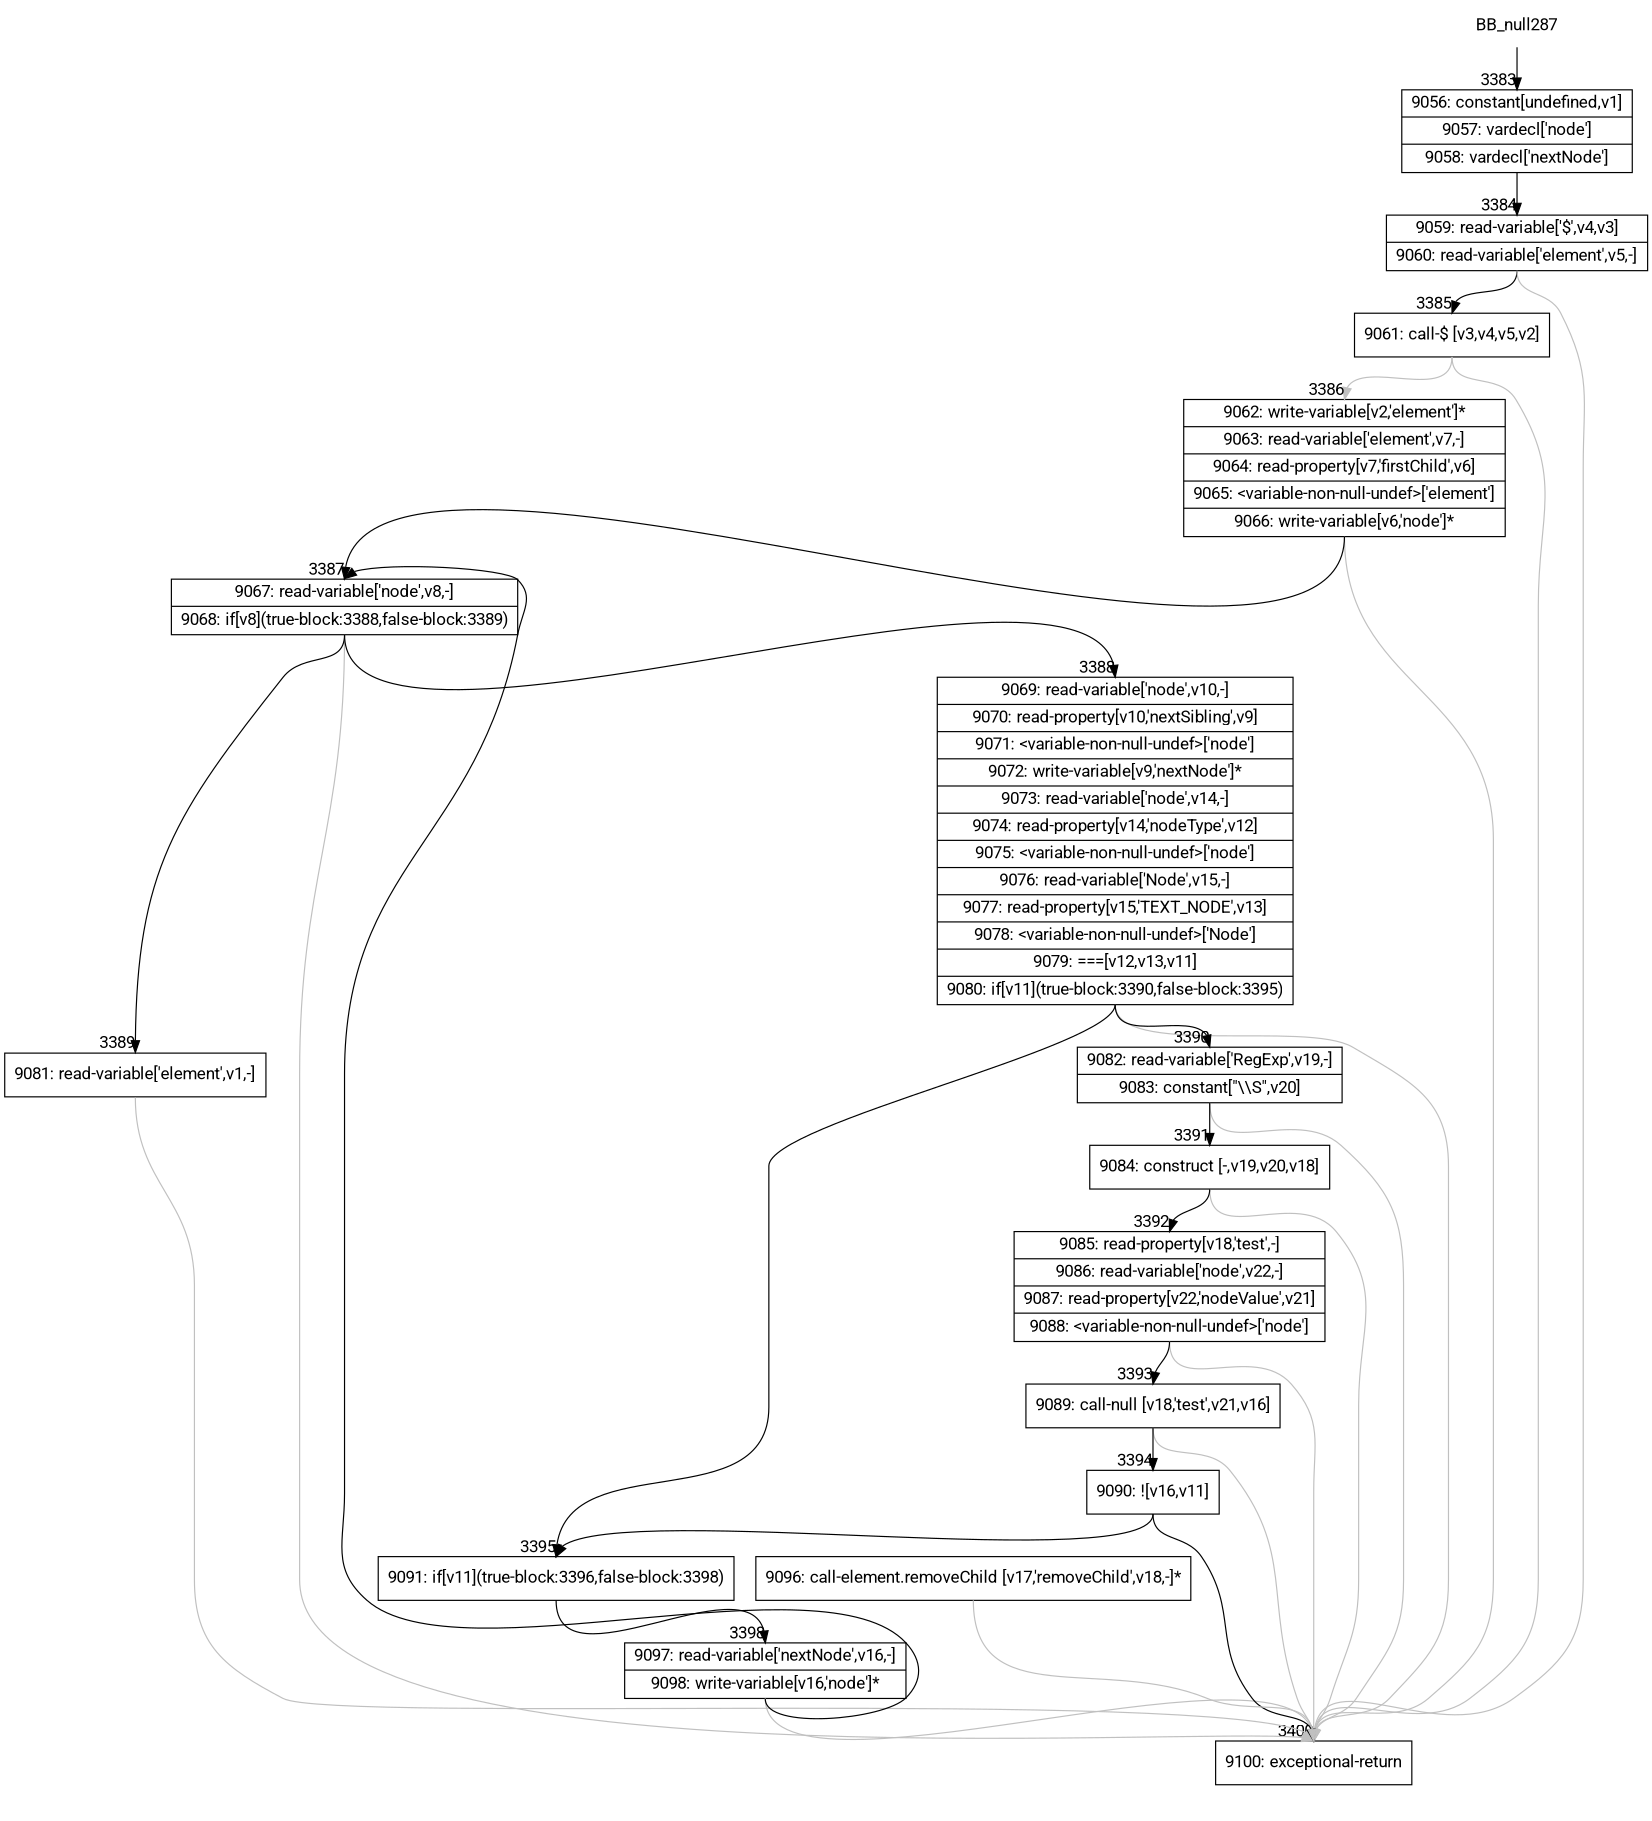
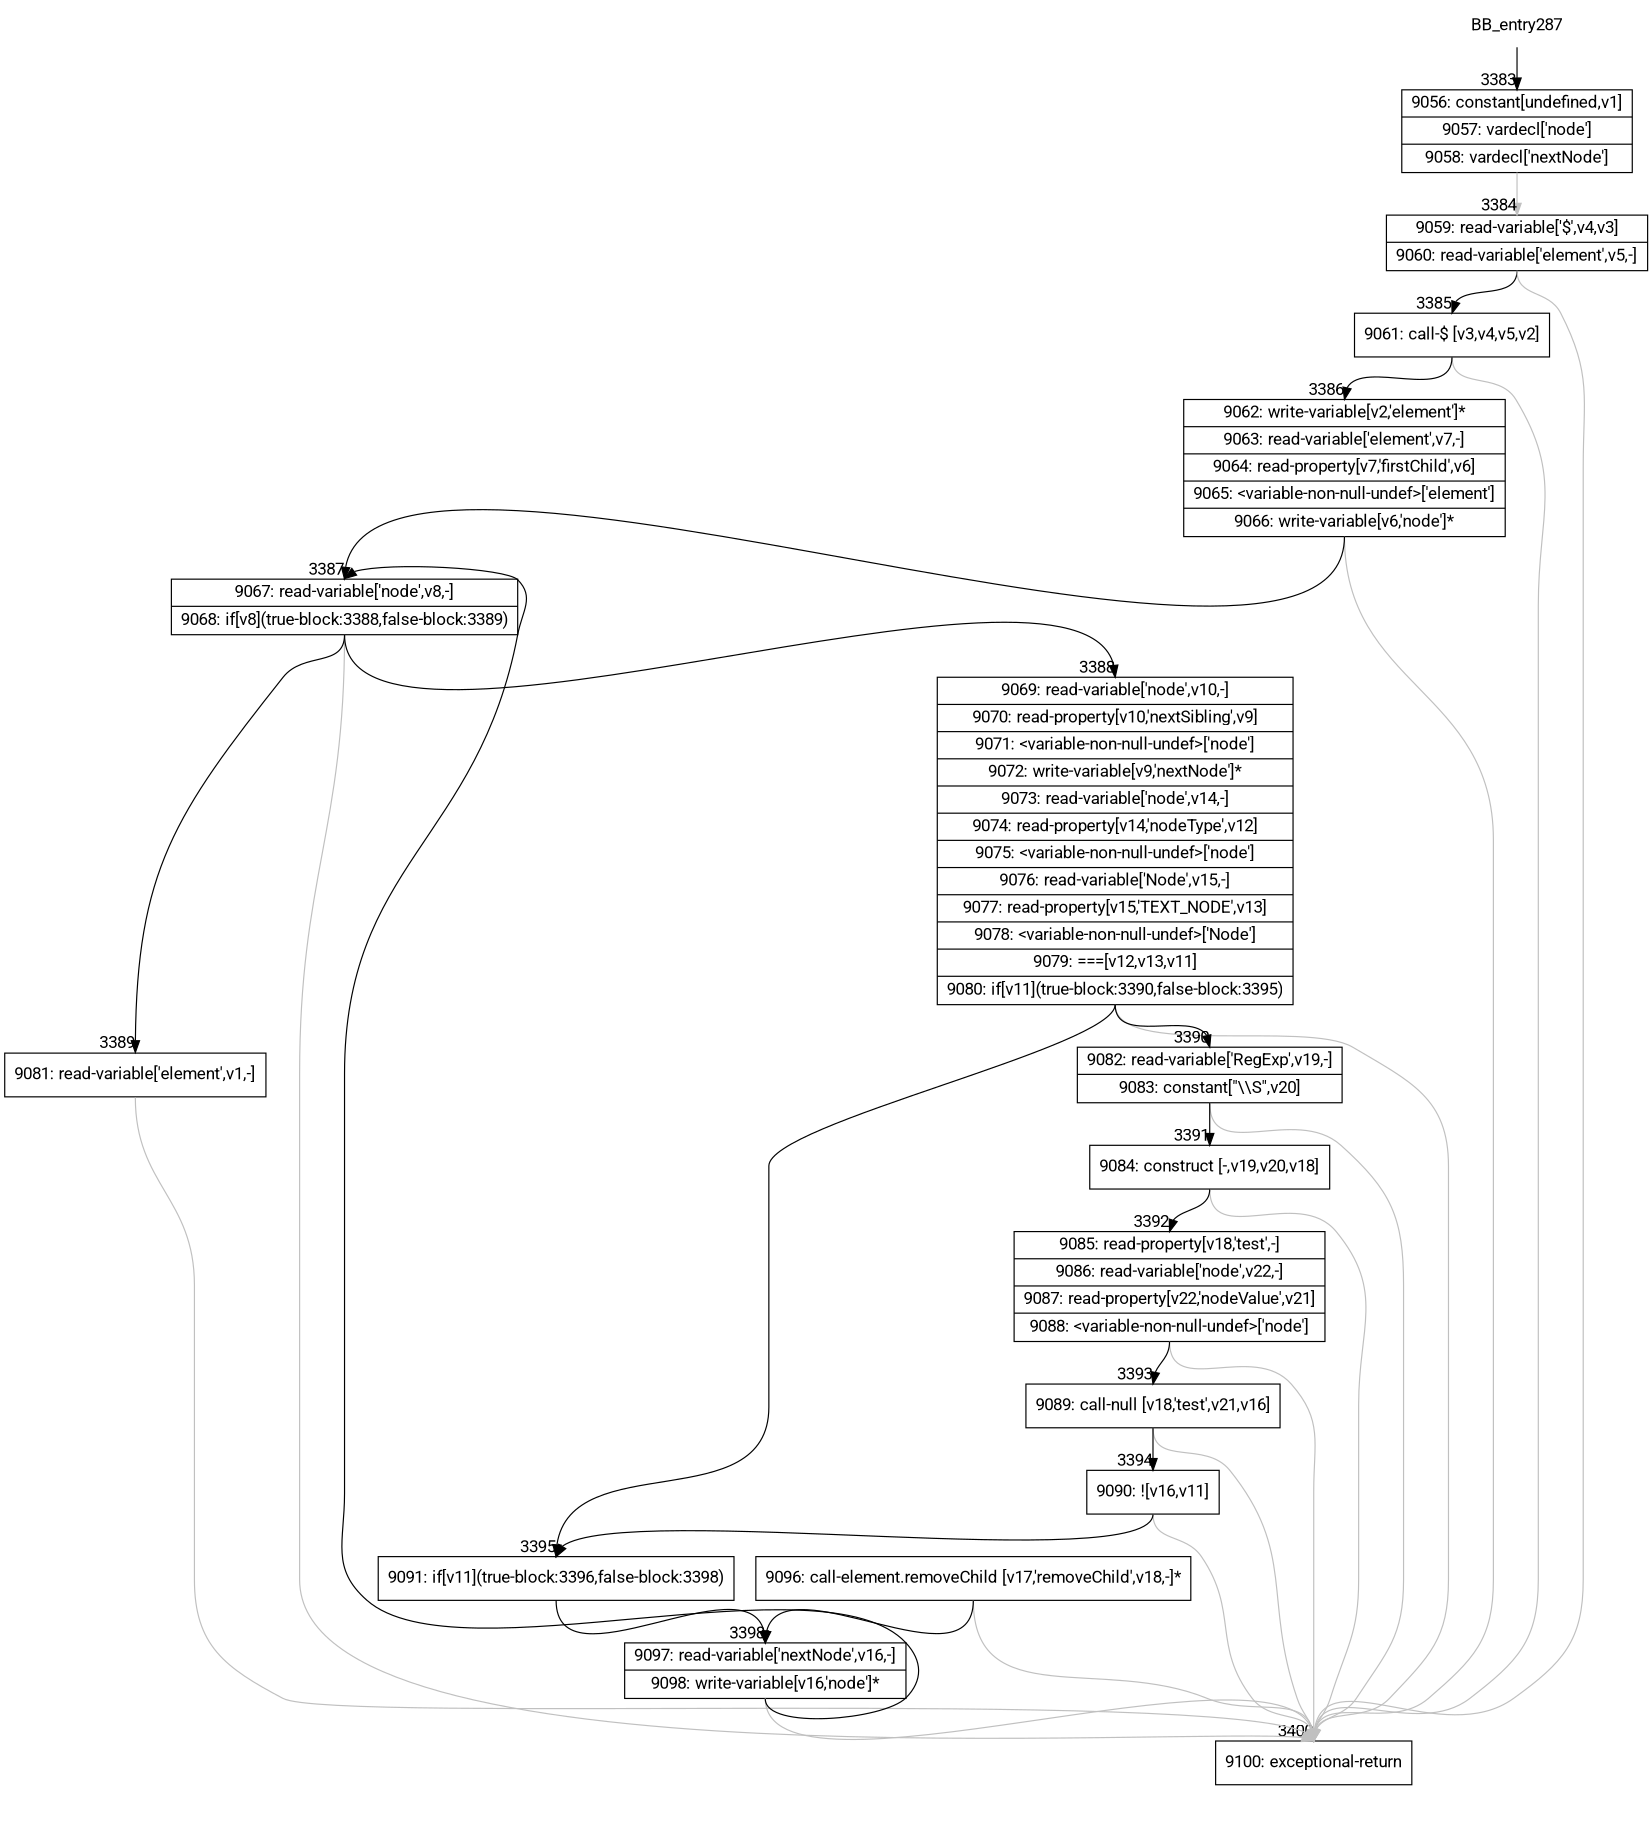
(1517, 26) -> (1517, 26)
(1517, 188) -> (1517, 188)
(1404, 379) -> (1404, 379)
none -> (893, 1627)
(1226, 1628) -> (1226, 1628)
